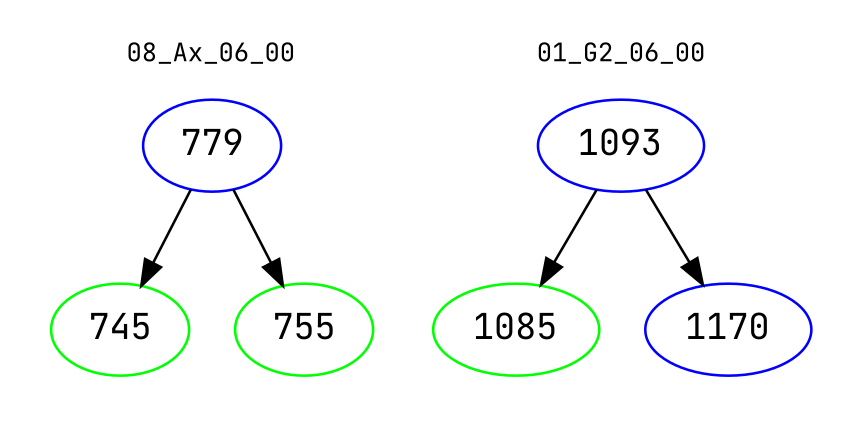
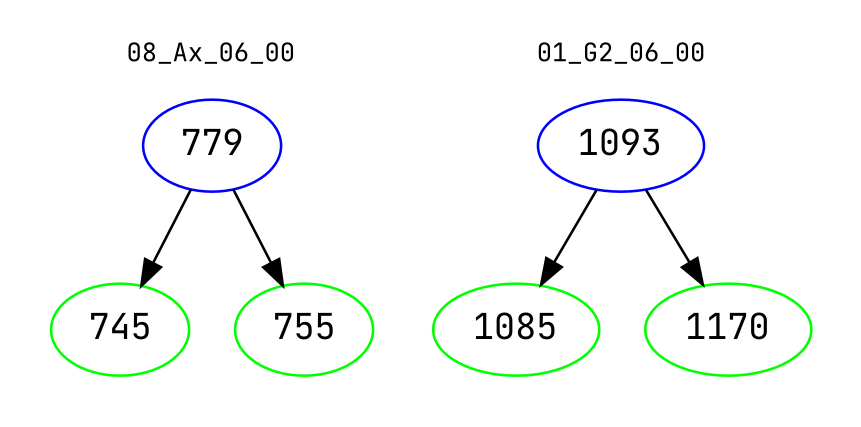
(728, 330) -> (728, 330)
